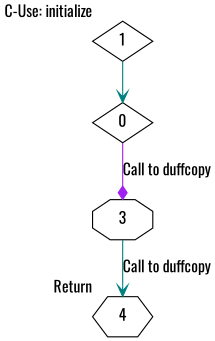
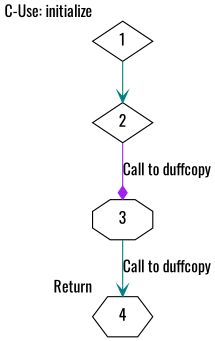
(123, 123) -> (123, 123)
